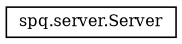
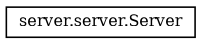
(91, 22) -> (101, 22)
